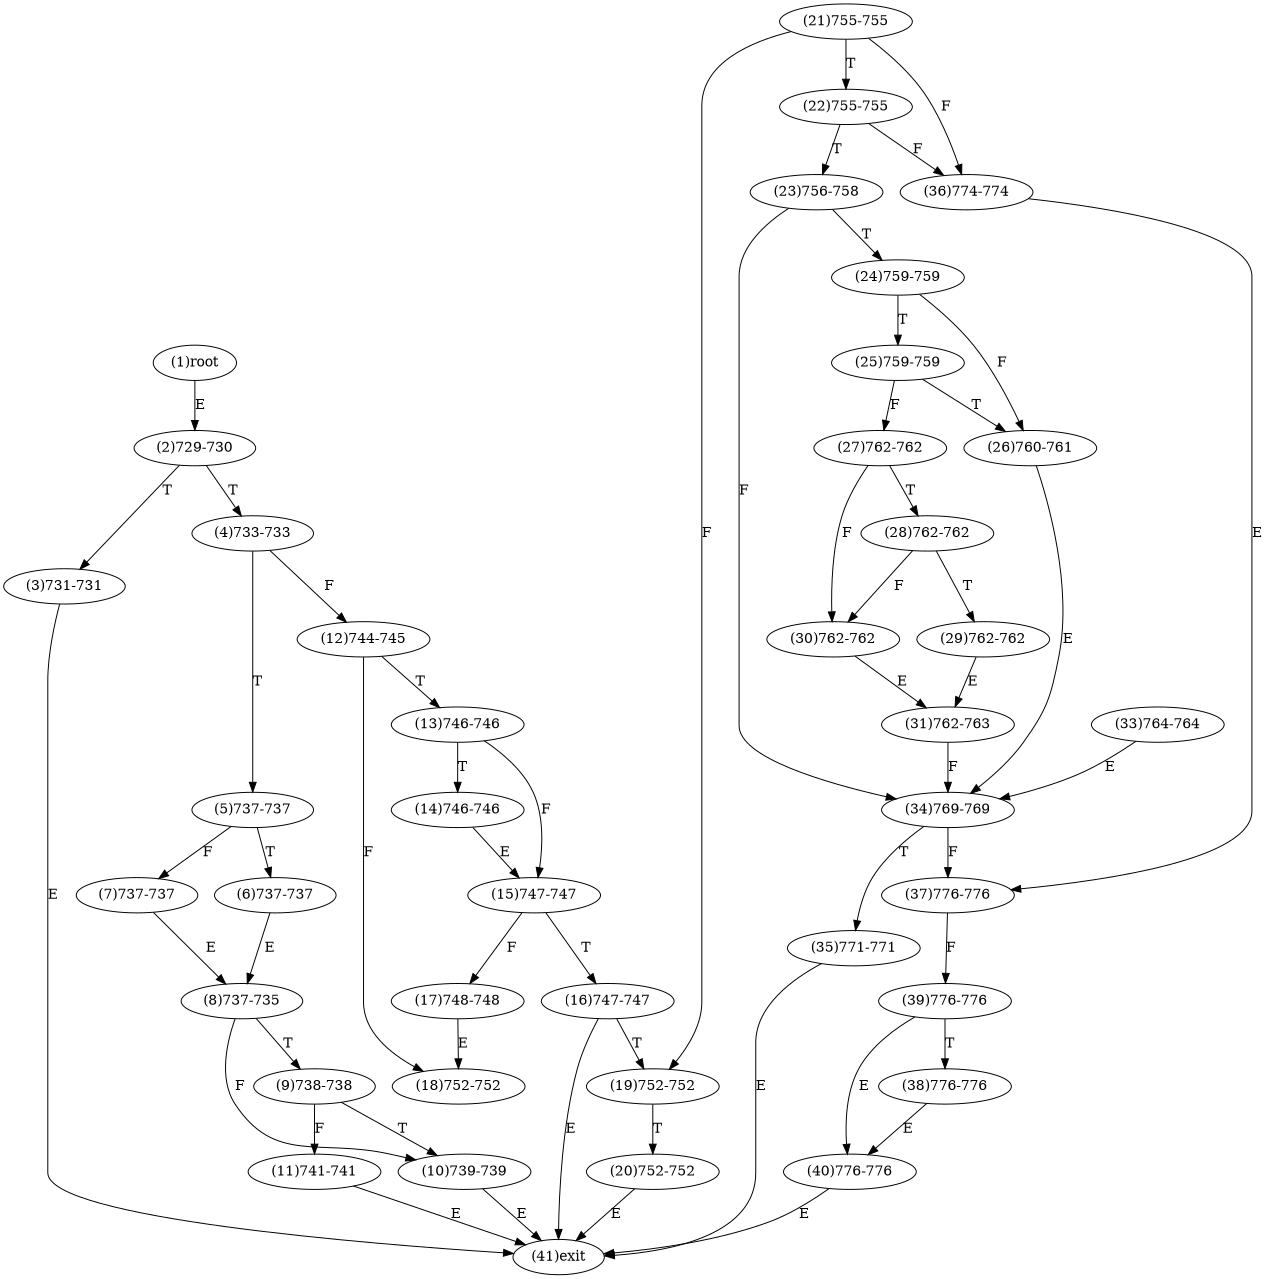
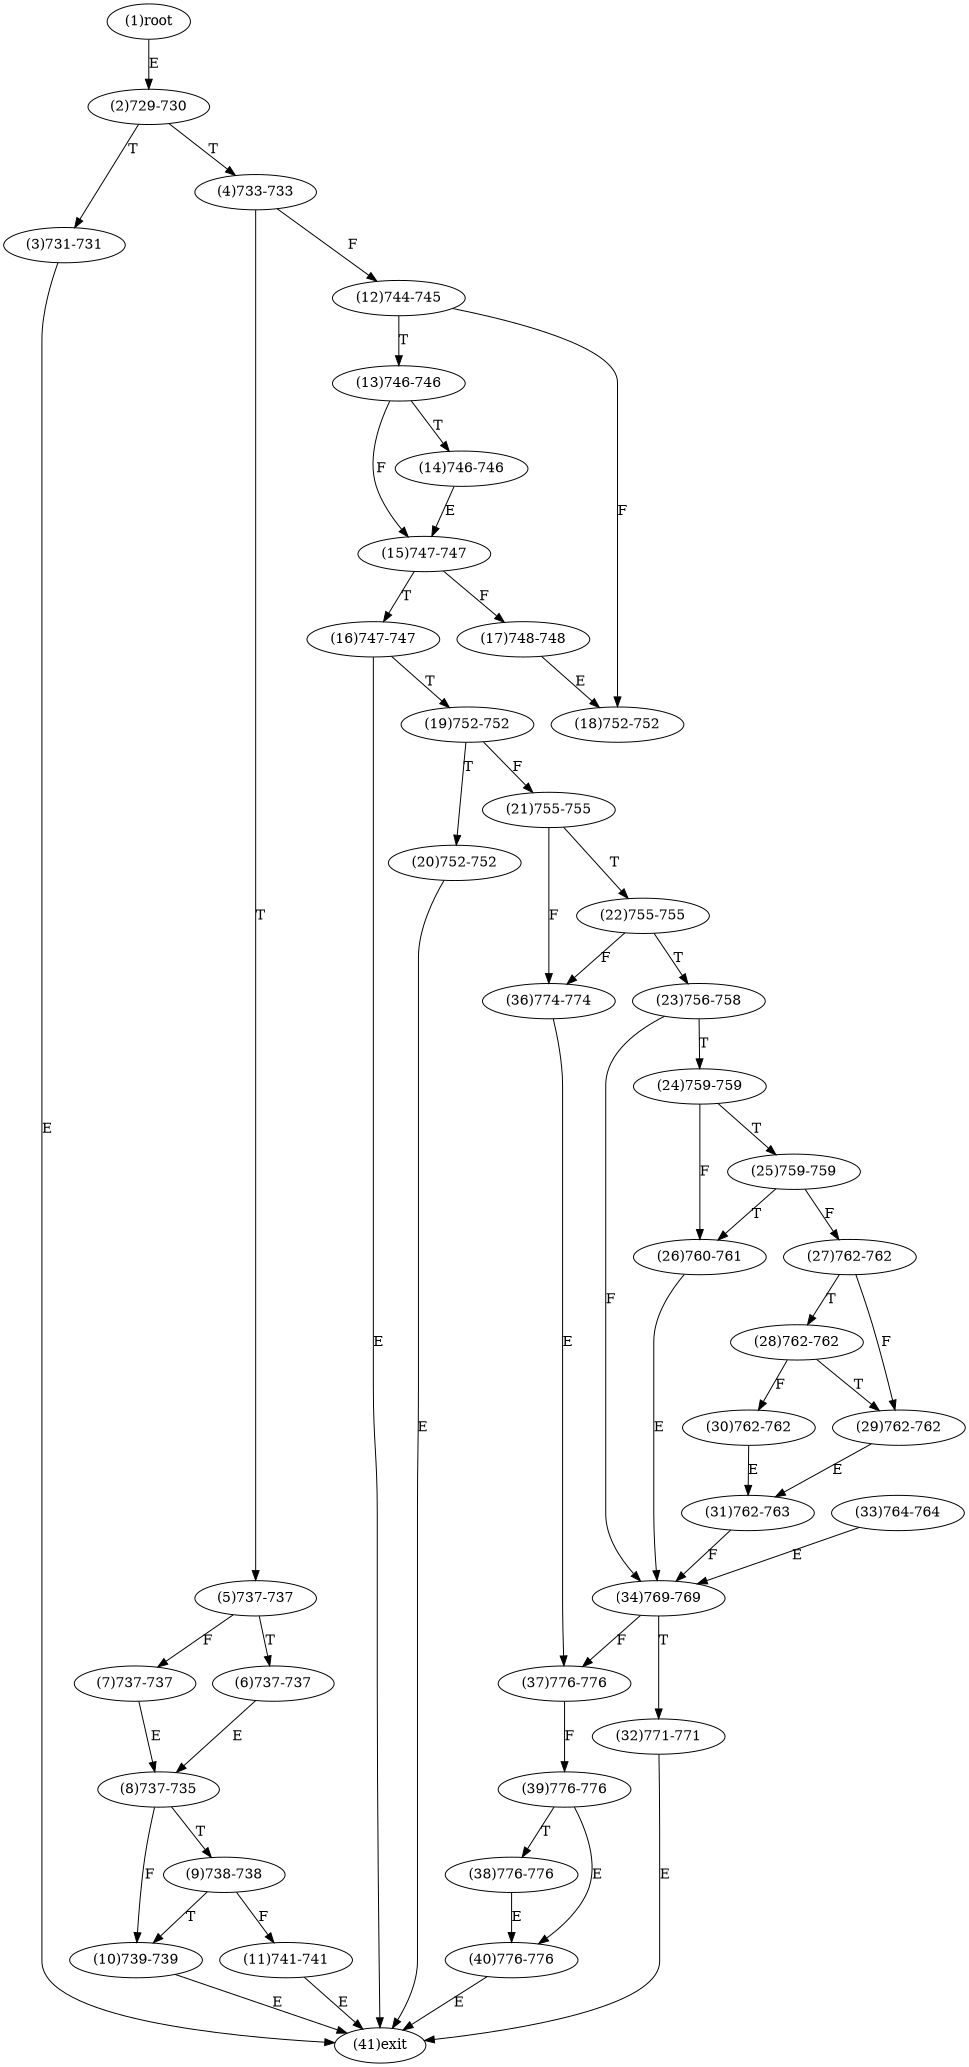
(702, 525) -> (505, 764)
(837, 535) -> (876, 1337)
(854, 948) -> (659, 1737)
